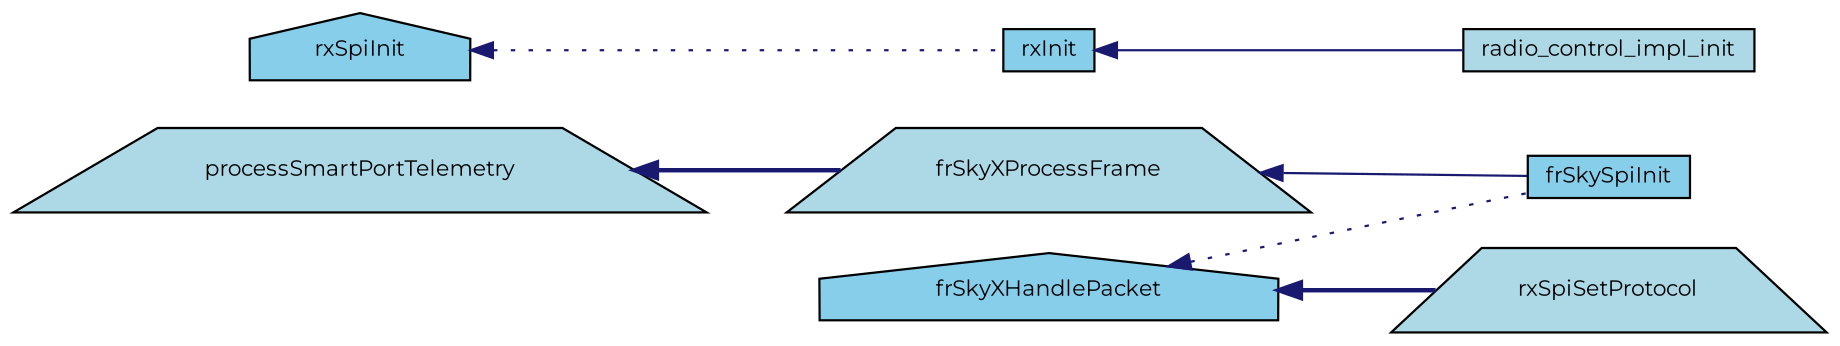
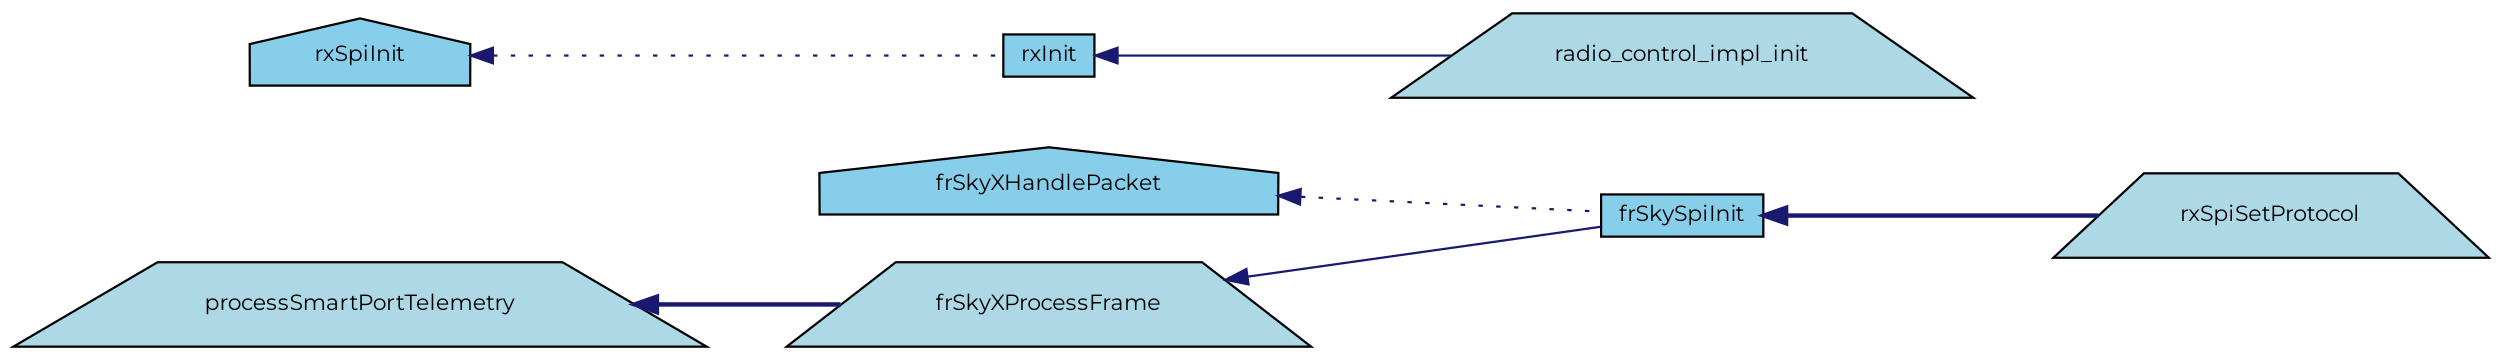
(1609, 50) -> (1682, 56)
(1368, 290) -> (1943, 216)
